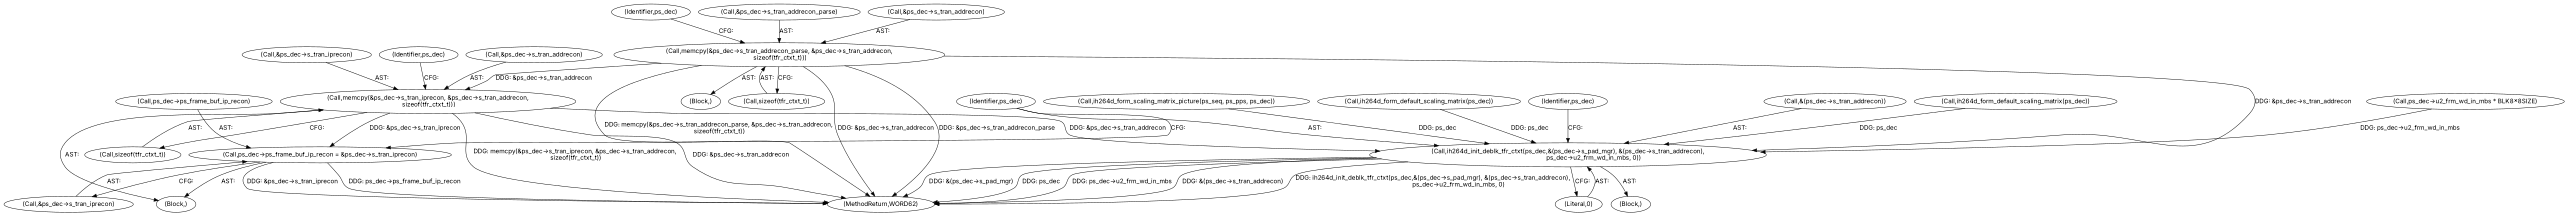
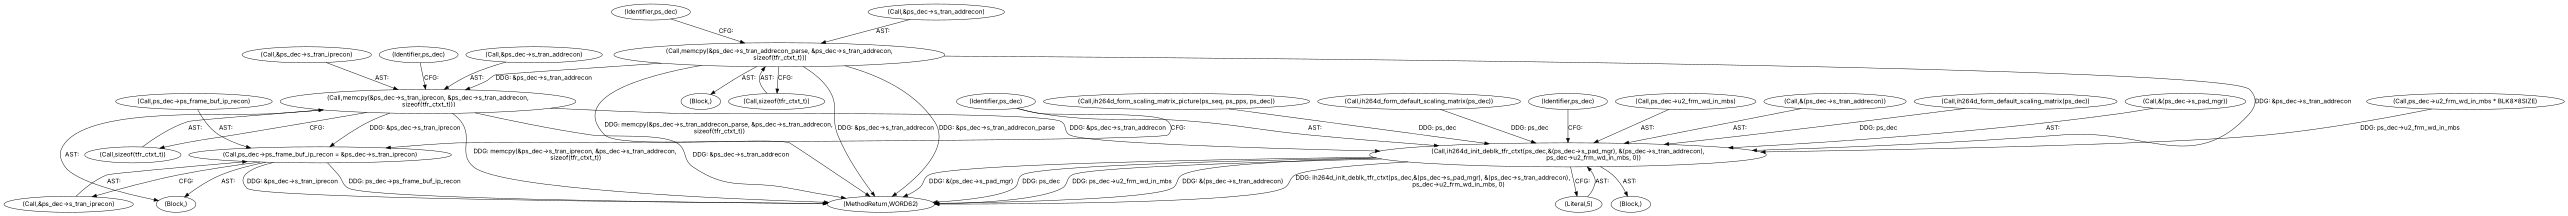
(779, 12) -> none
none -> (1686, 101)
none -> (2185, 101)
(1579, 204) -> (1579, 204)
